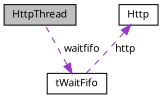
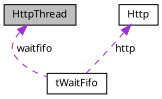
(56, 45) -> (19, 61)
